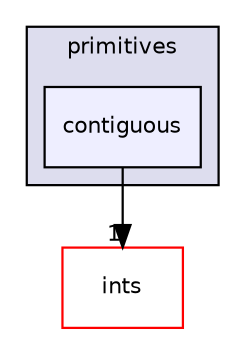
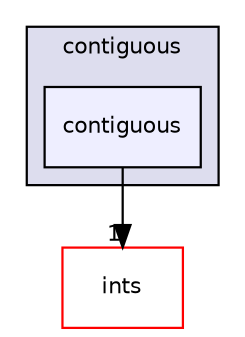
(123, 48) -> (123, 48)
